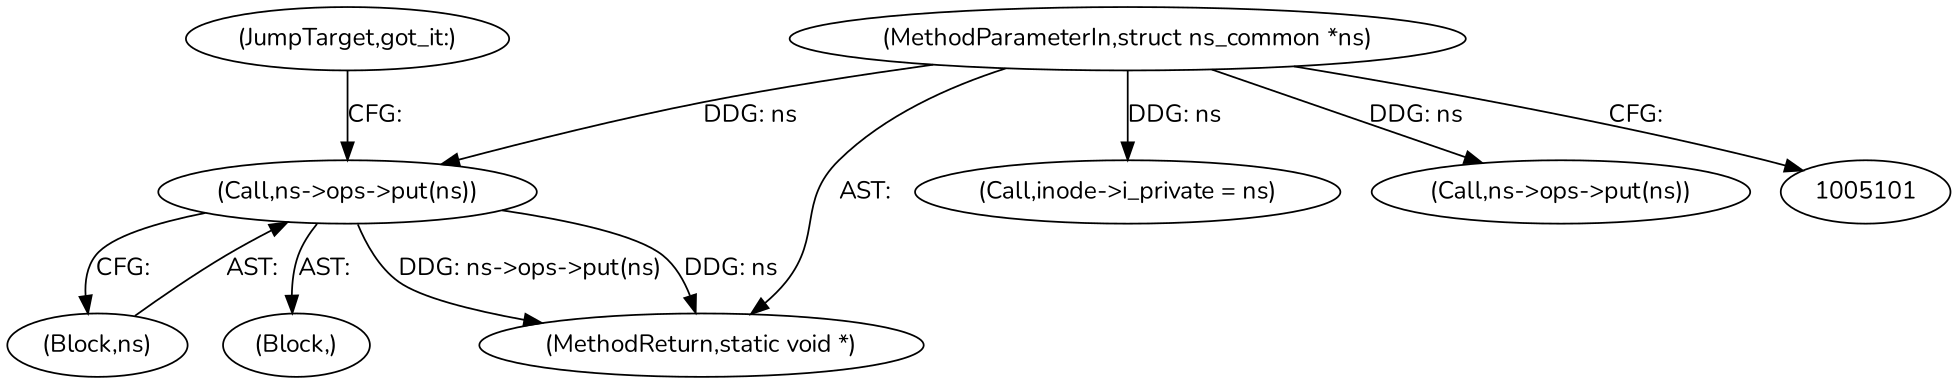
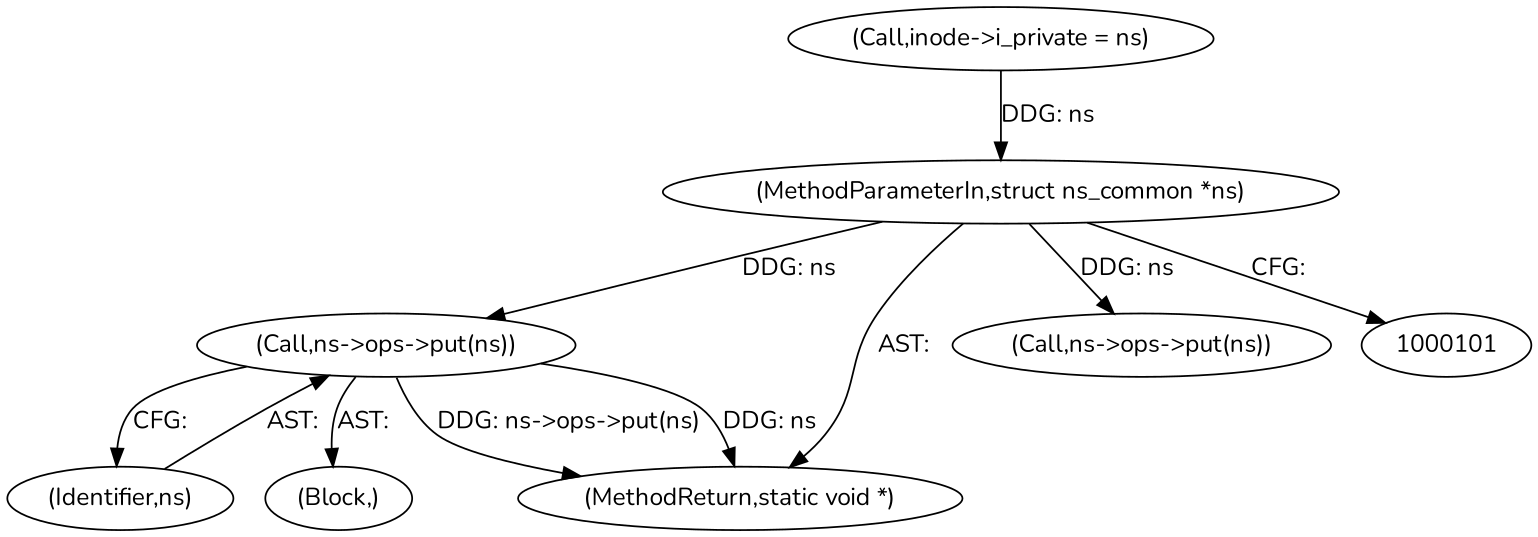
(348, 39) -> none
(1128, 107) -> (1001, 107)
(1866, 192) -> (1446, 345)
(97, 345) -> (120, 498)
